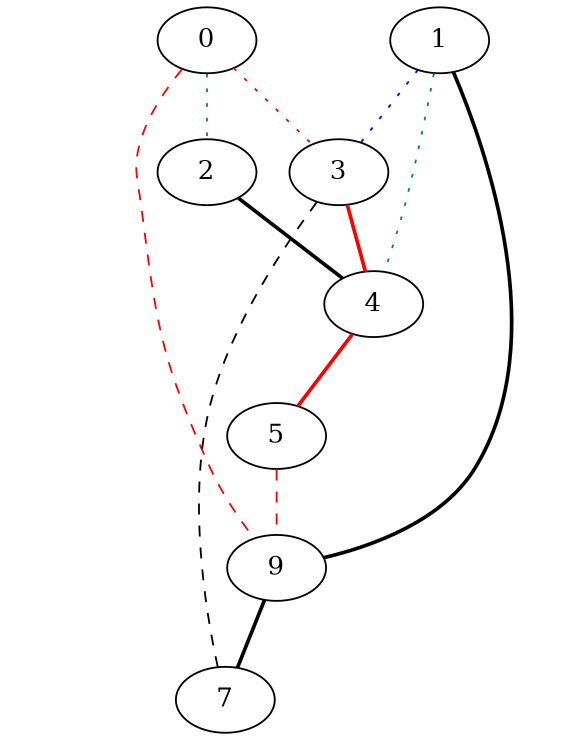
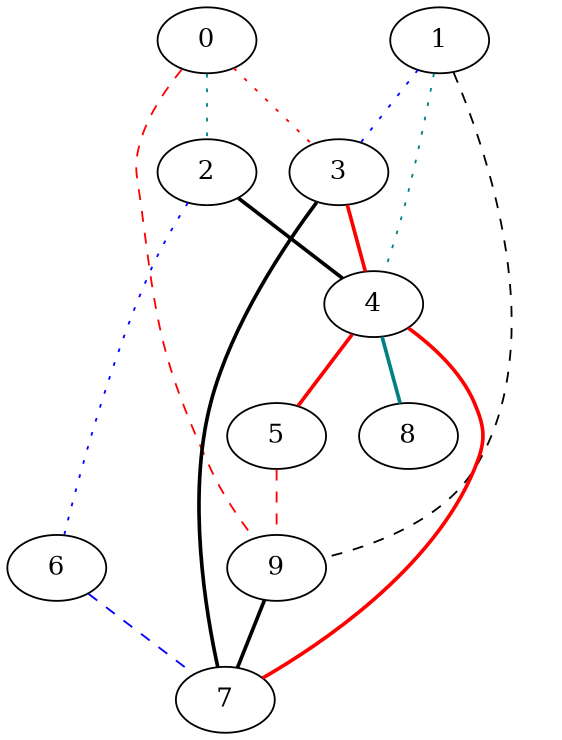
(510, 359) -> (510, 359)
(207, 422) -> (207, 422)
none -> (409, 436)
none -> (441, 526)
none -> (57, 568)
